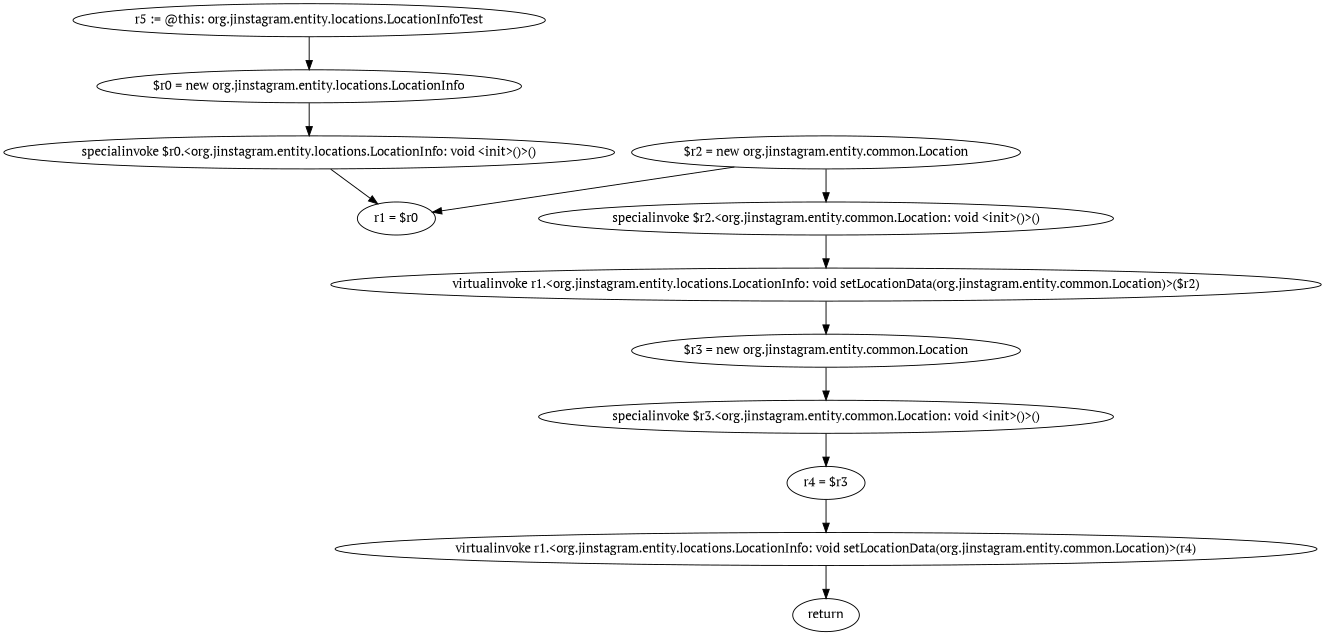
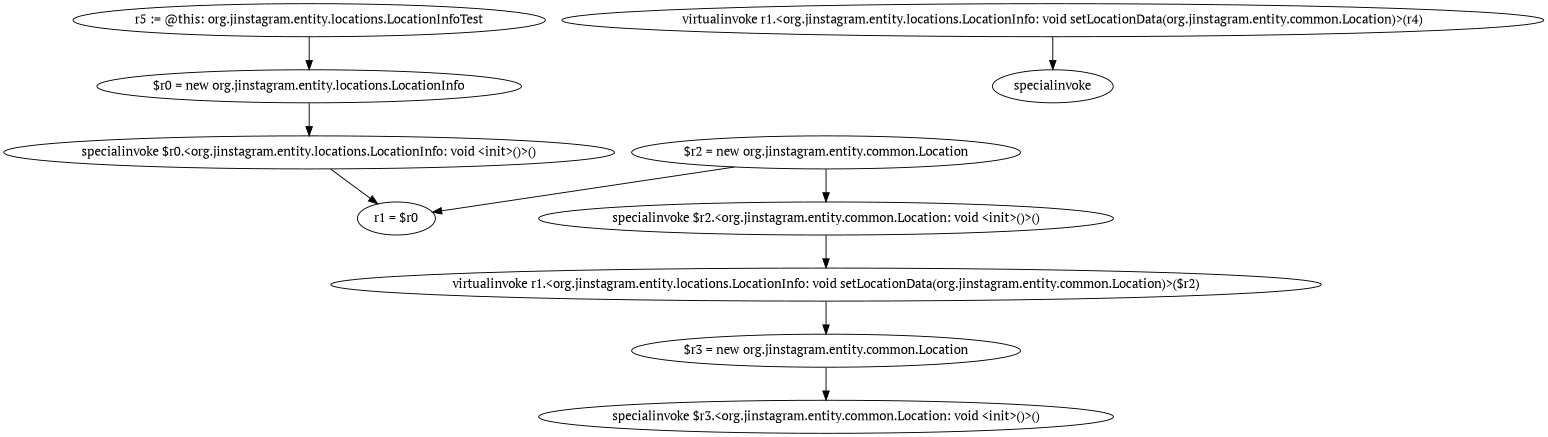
(826, 483) -> none
(826, 615) -> (1053, 86)
